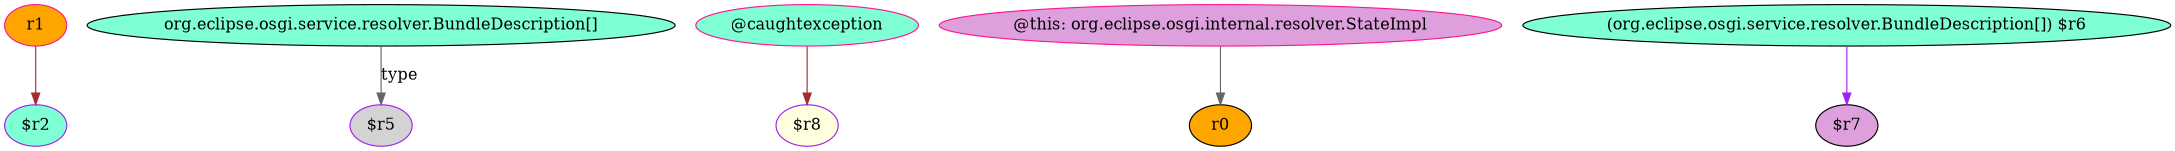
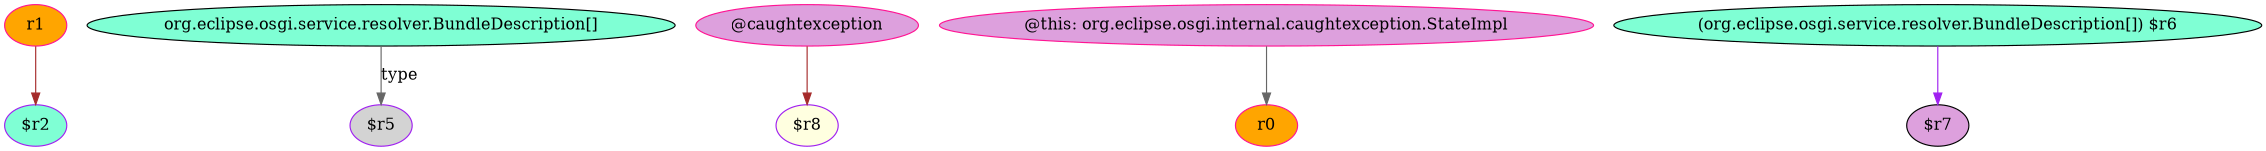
(807, 25) -> (807, 25)
(1220, 25) -> (1267, 25)
(1220, 126) -> (1267, 126)
